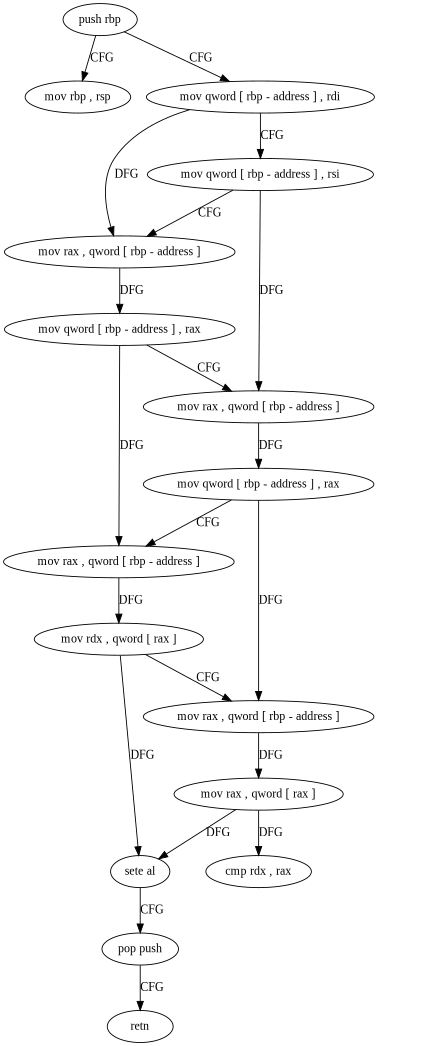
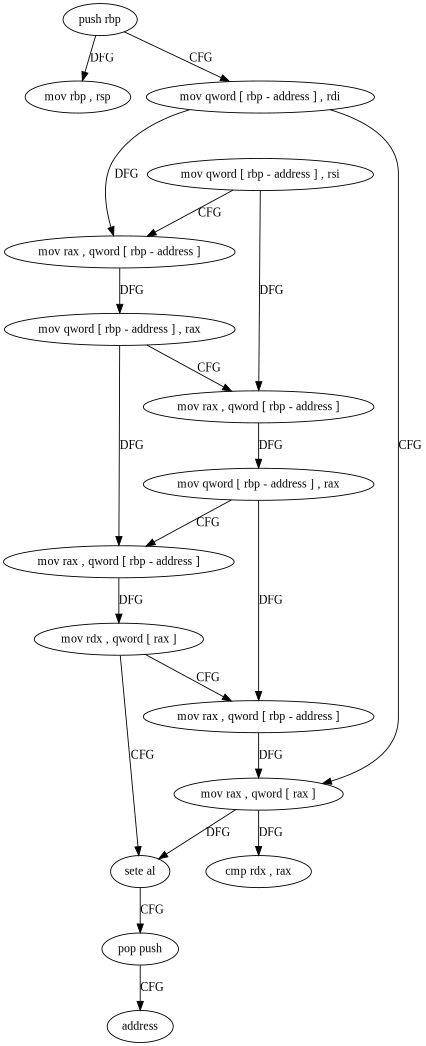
(102, 58) -> (102, 58)
(260, 131) -> (398, 445)
(143, 755) -> (143, 755)
(140, 1026) -> (140, 1026)
